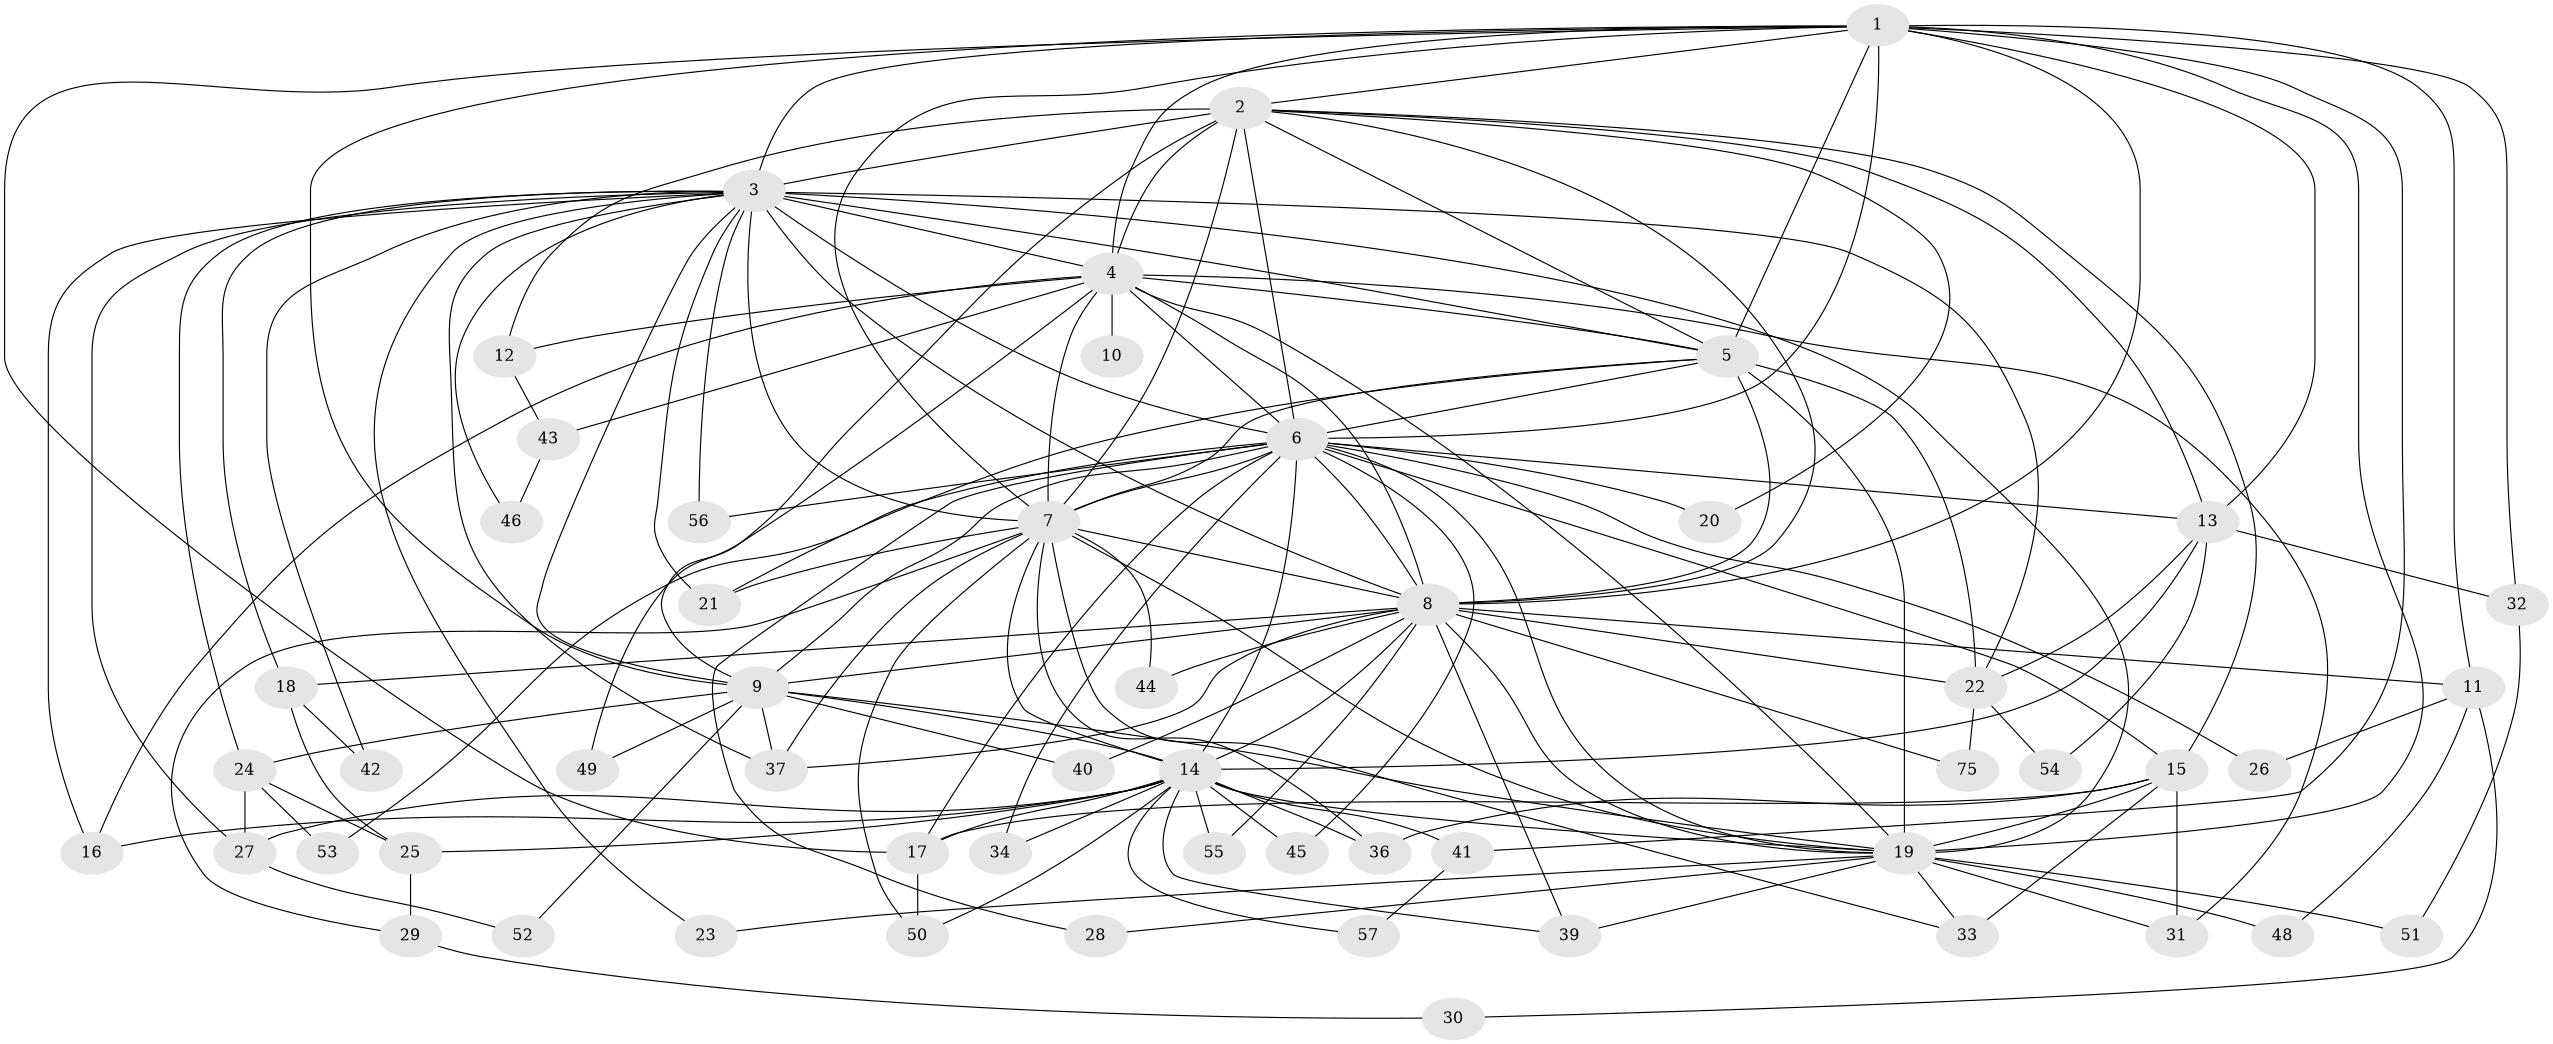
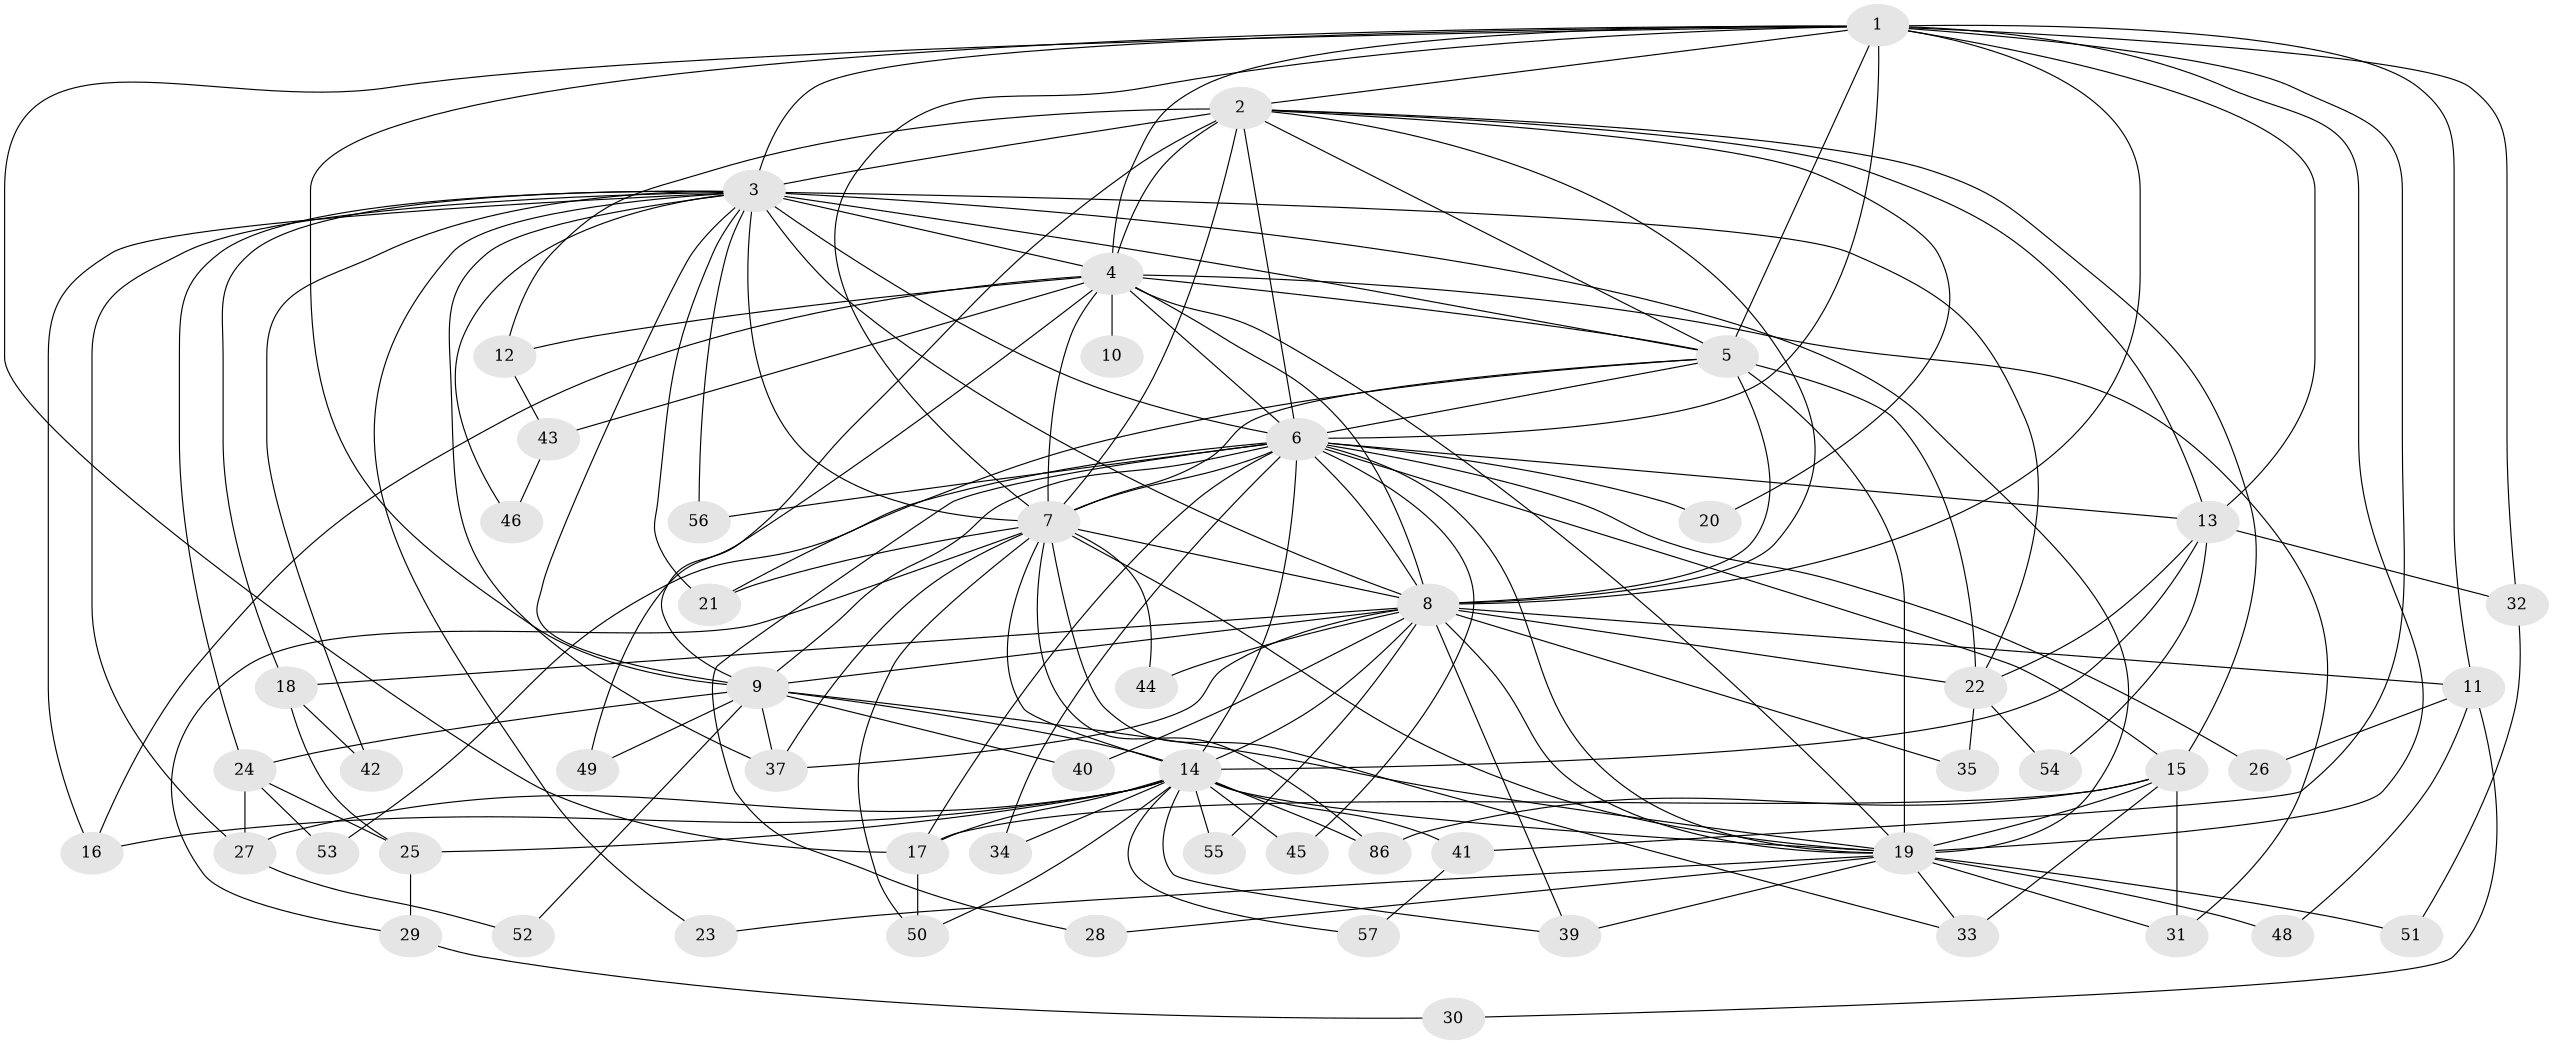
(1968, 770) -> (1968, 770)
(1380, 853) -> (1380, 853)
